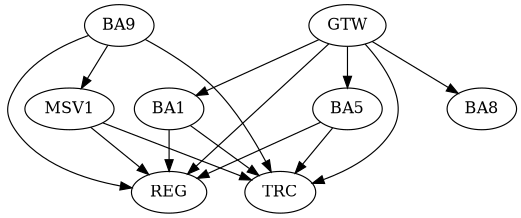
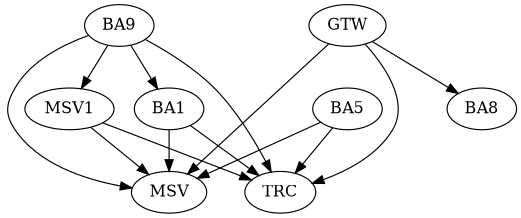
(347, 62) -> none
(263, 65) -> (141, 62)
(169, 192) -> (169, 192)
